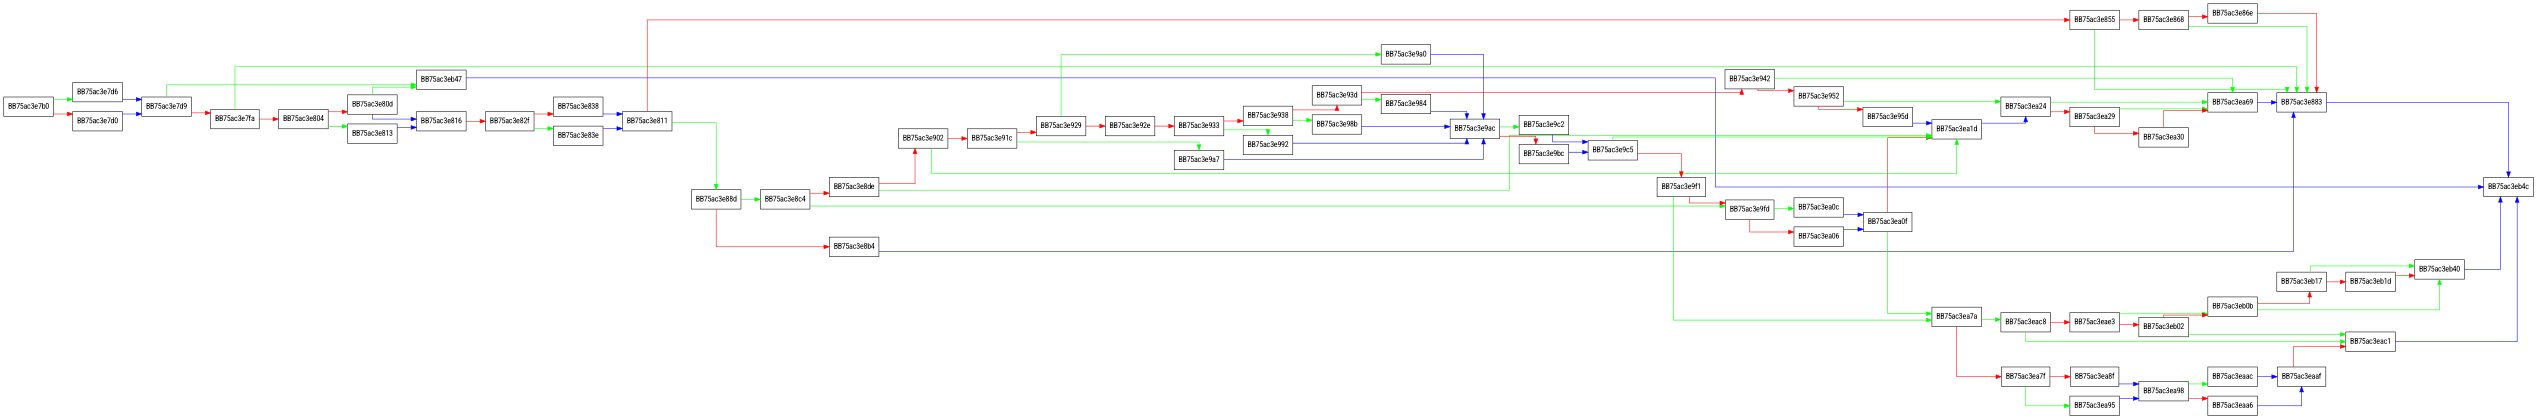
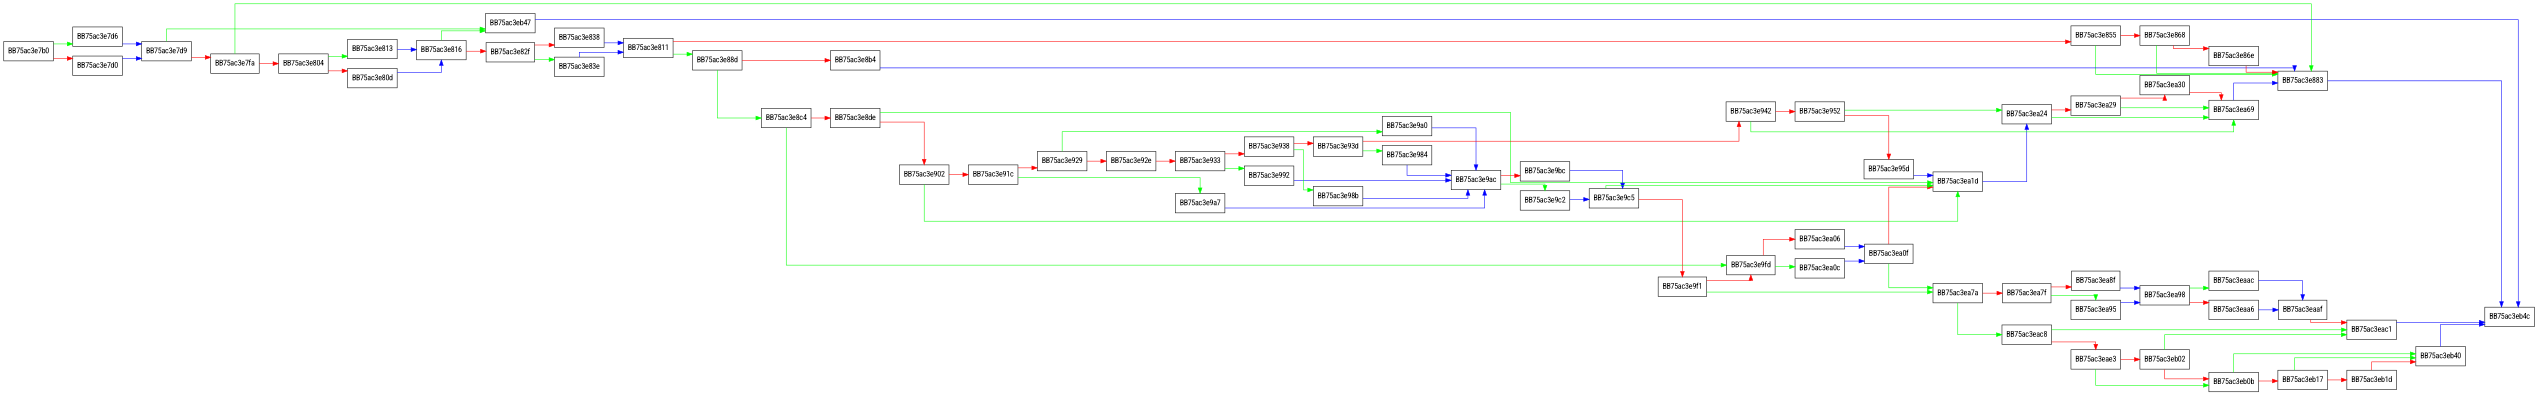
(388, 87) -> (456, 31)
